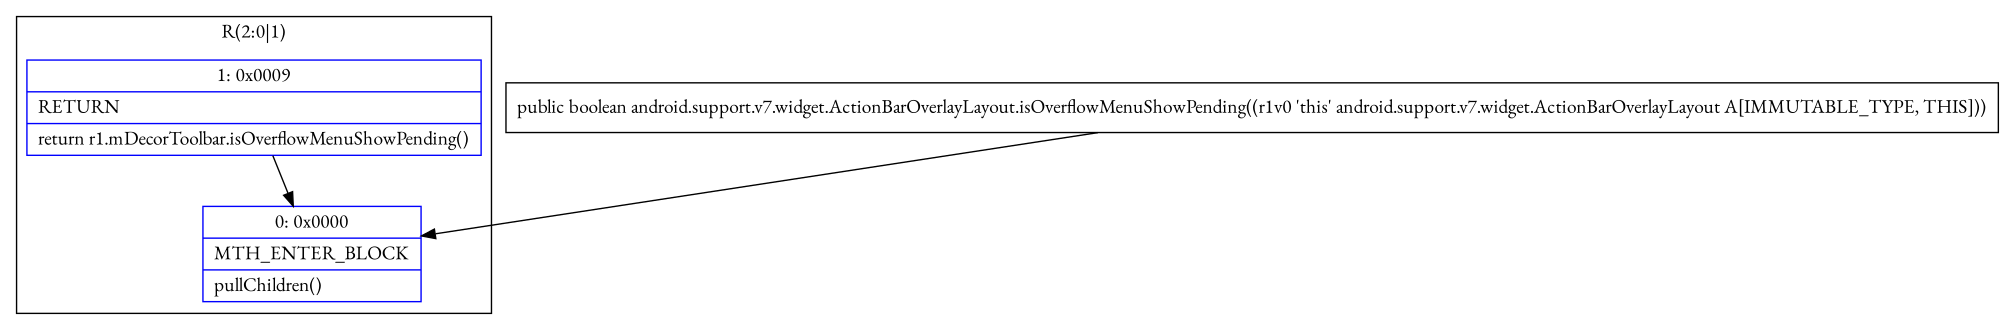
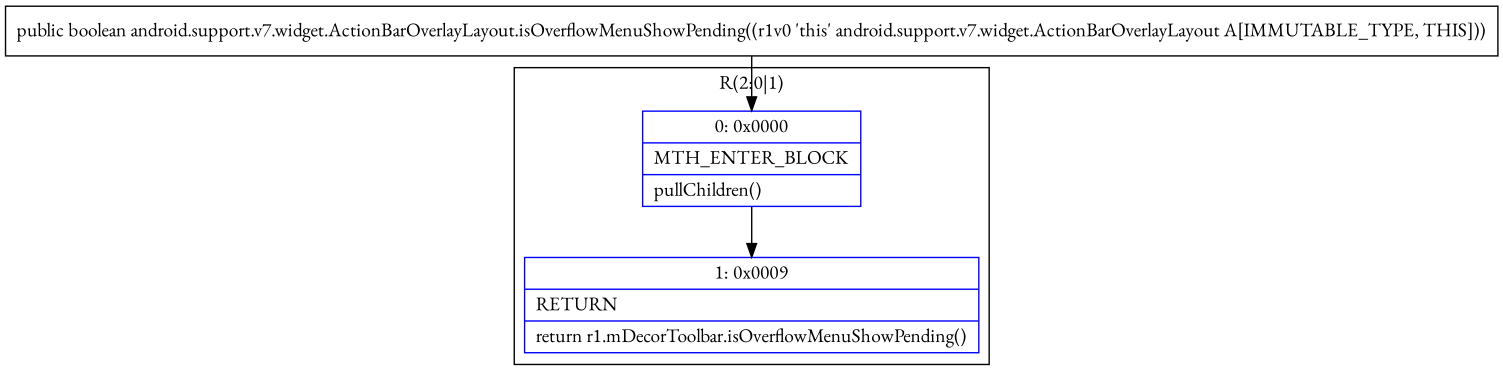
(280, 175) -> (752, 225)
